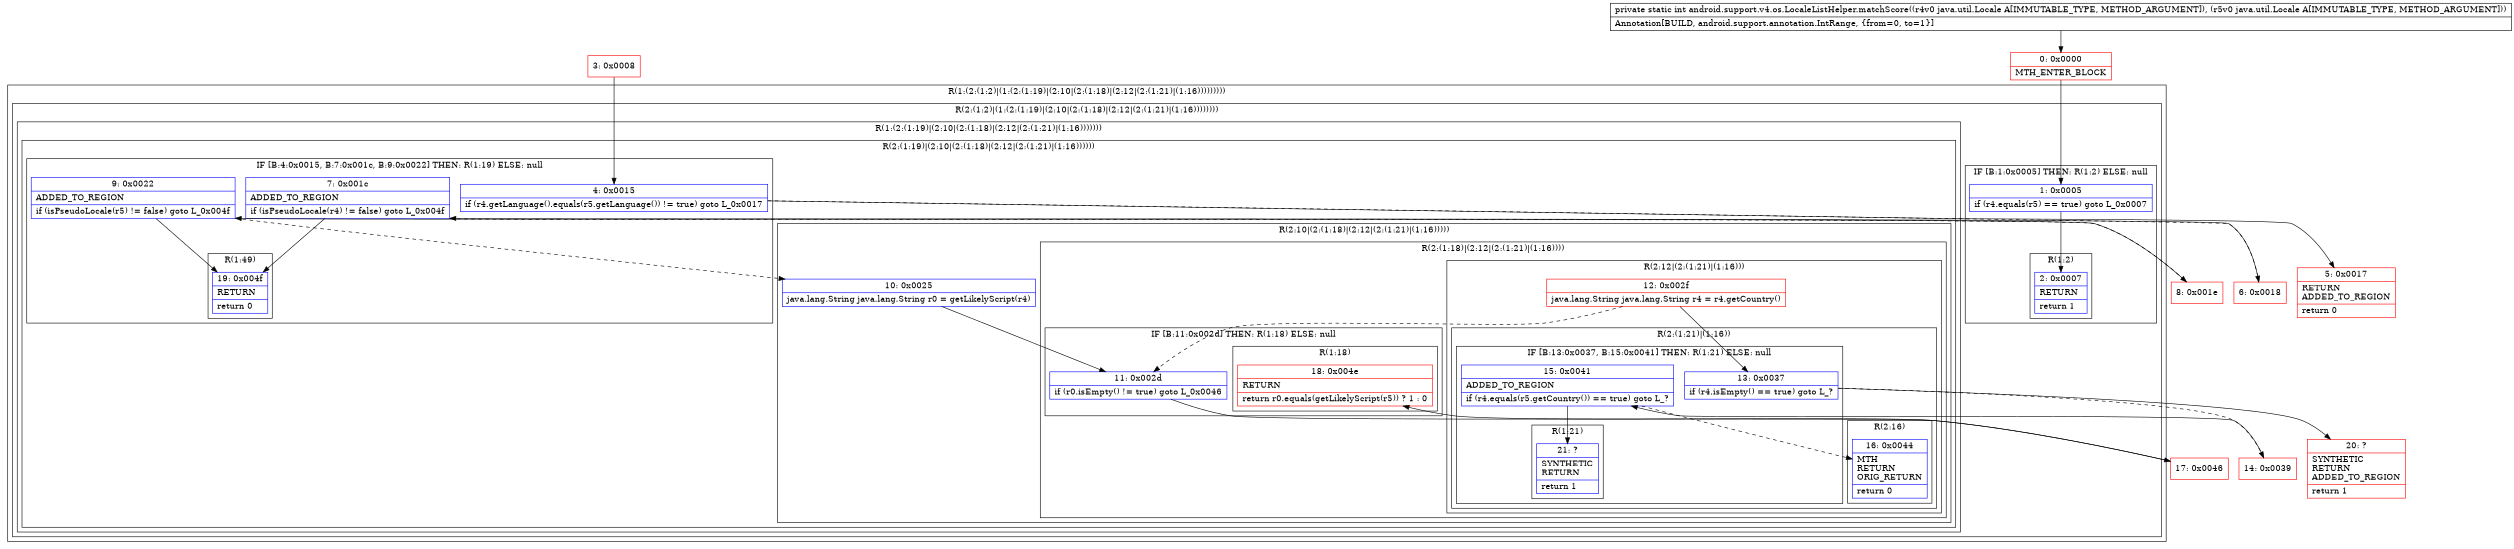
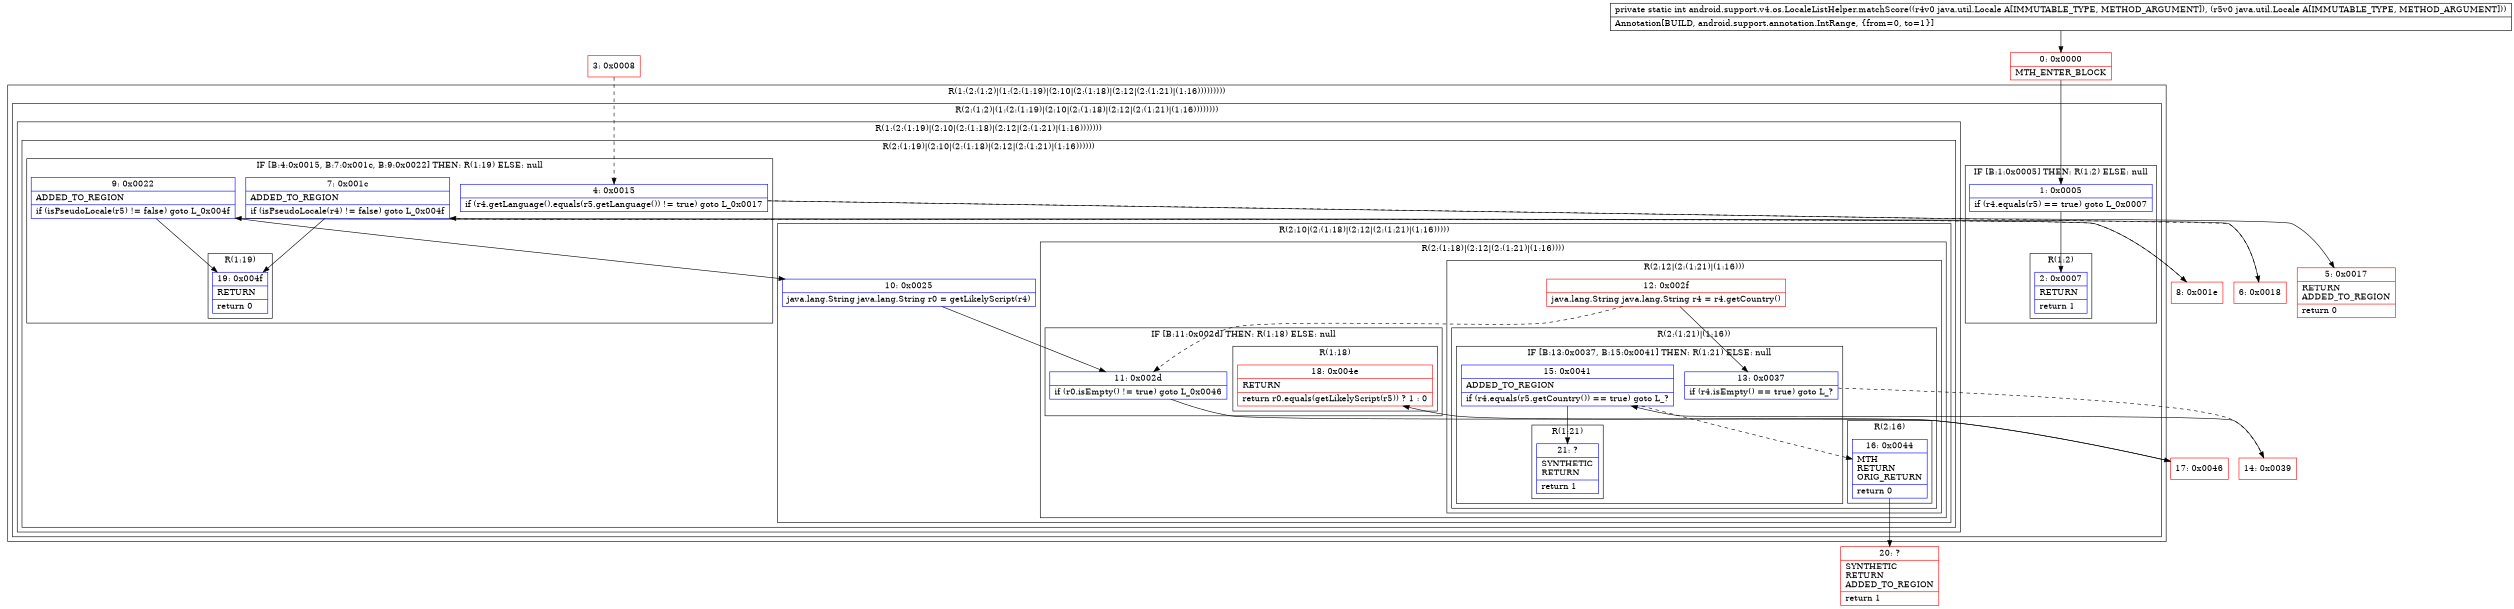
(614, 128) -> (614, 128)
(507, 249) -> (507, 249)
(240, 260) -> (240, 260)
(2171, 404) -> (1890, 519)
